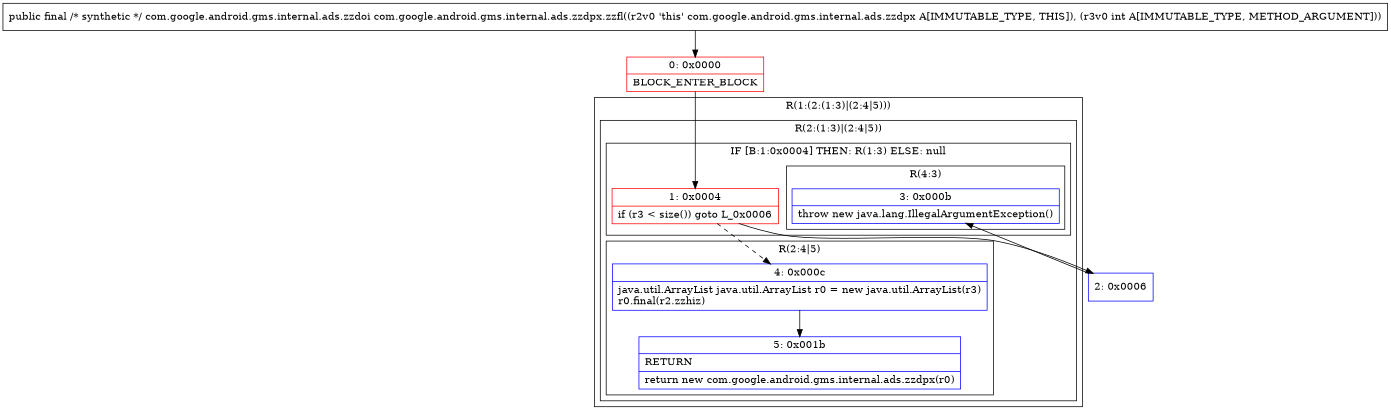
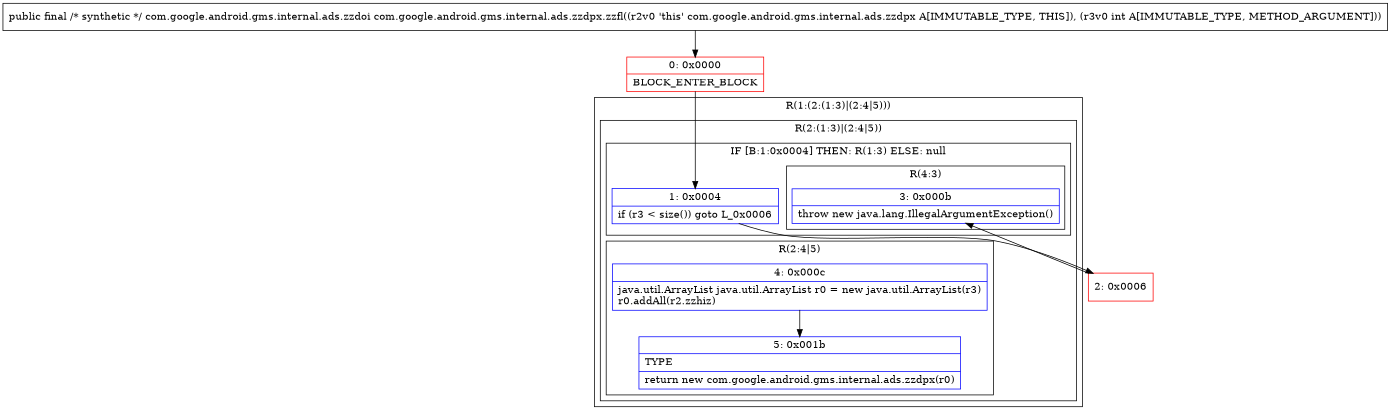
(695, 206) -> (695, 206)
(747, 246) -> none
(1121, 287) -> (1121, 287)
(662, 301) -> (667, 301)
(669, 362) -> (659, 362)
